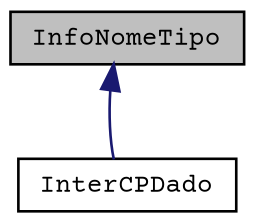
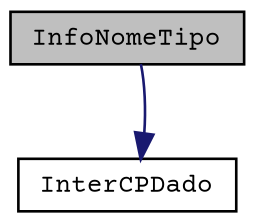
(110, 125) -> (145, 99)
